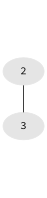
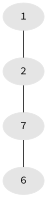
none -> (24, 17)
(24, 126) -> (24, 126)
none -> (24, 181)
